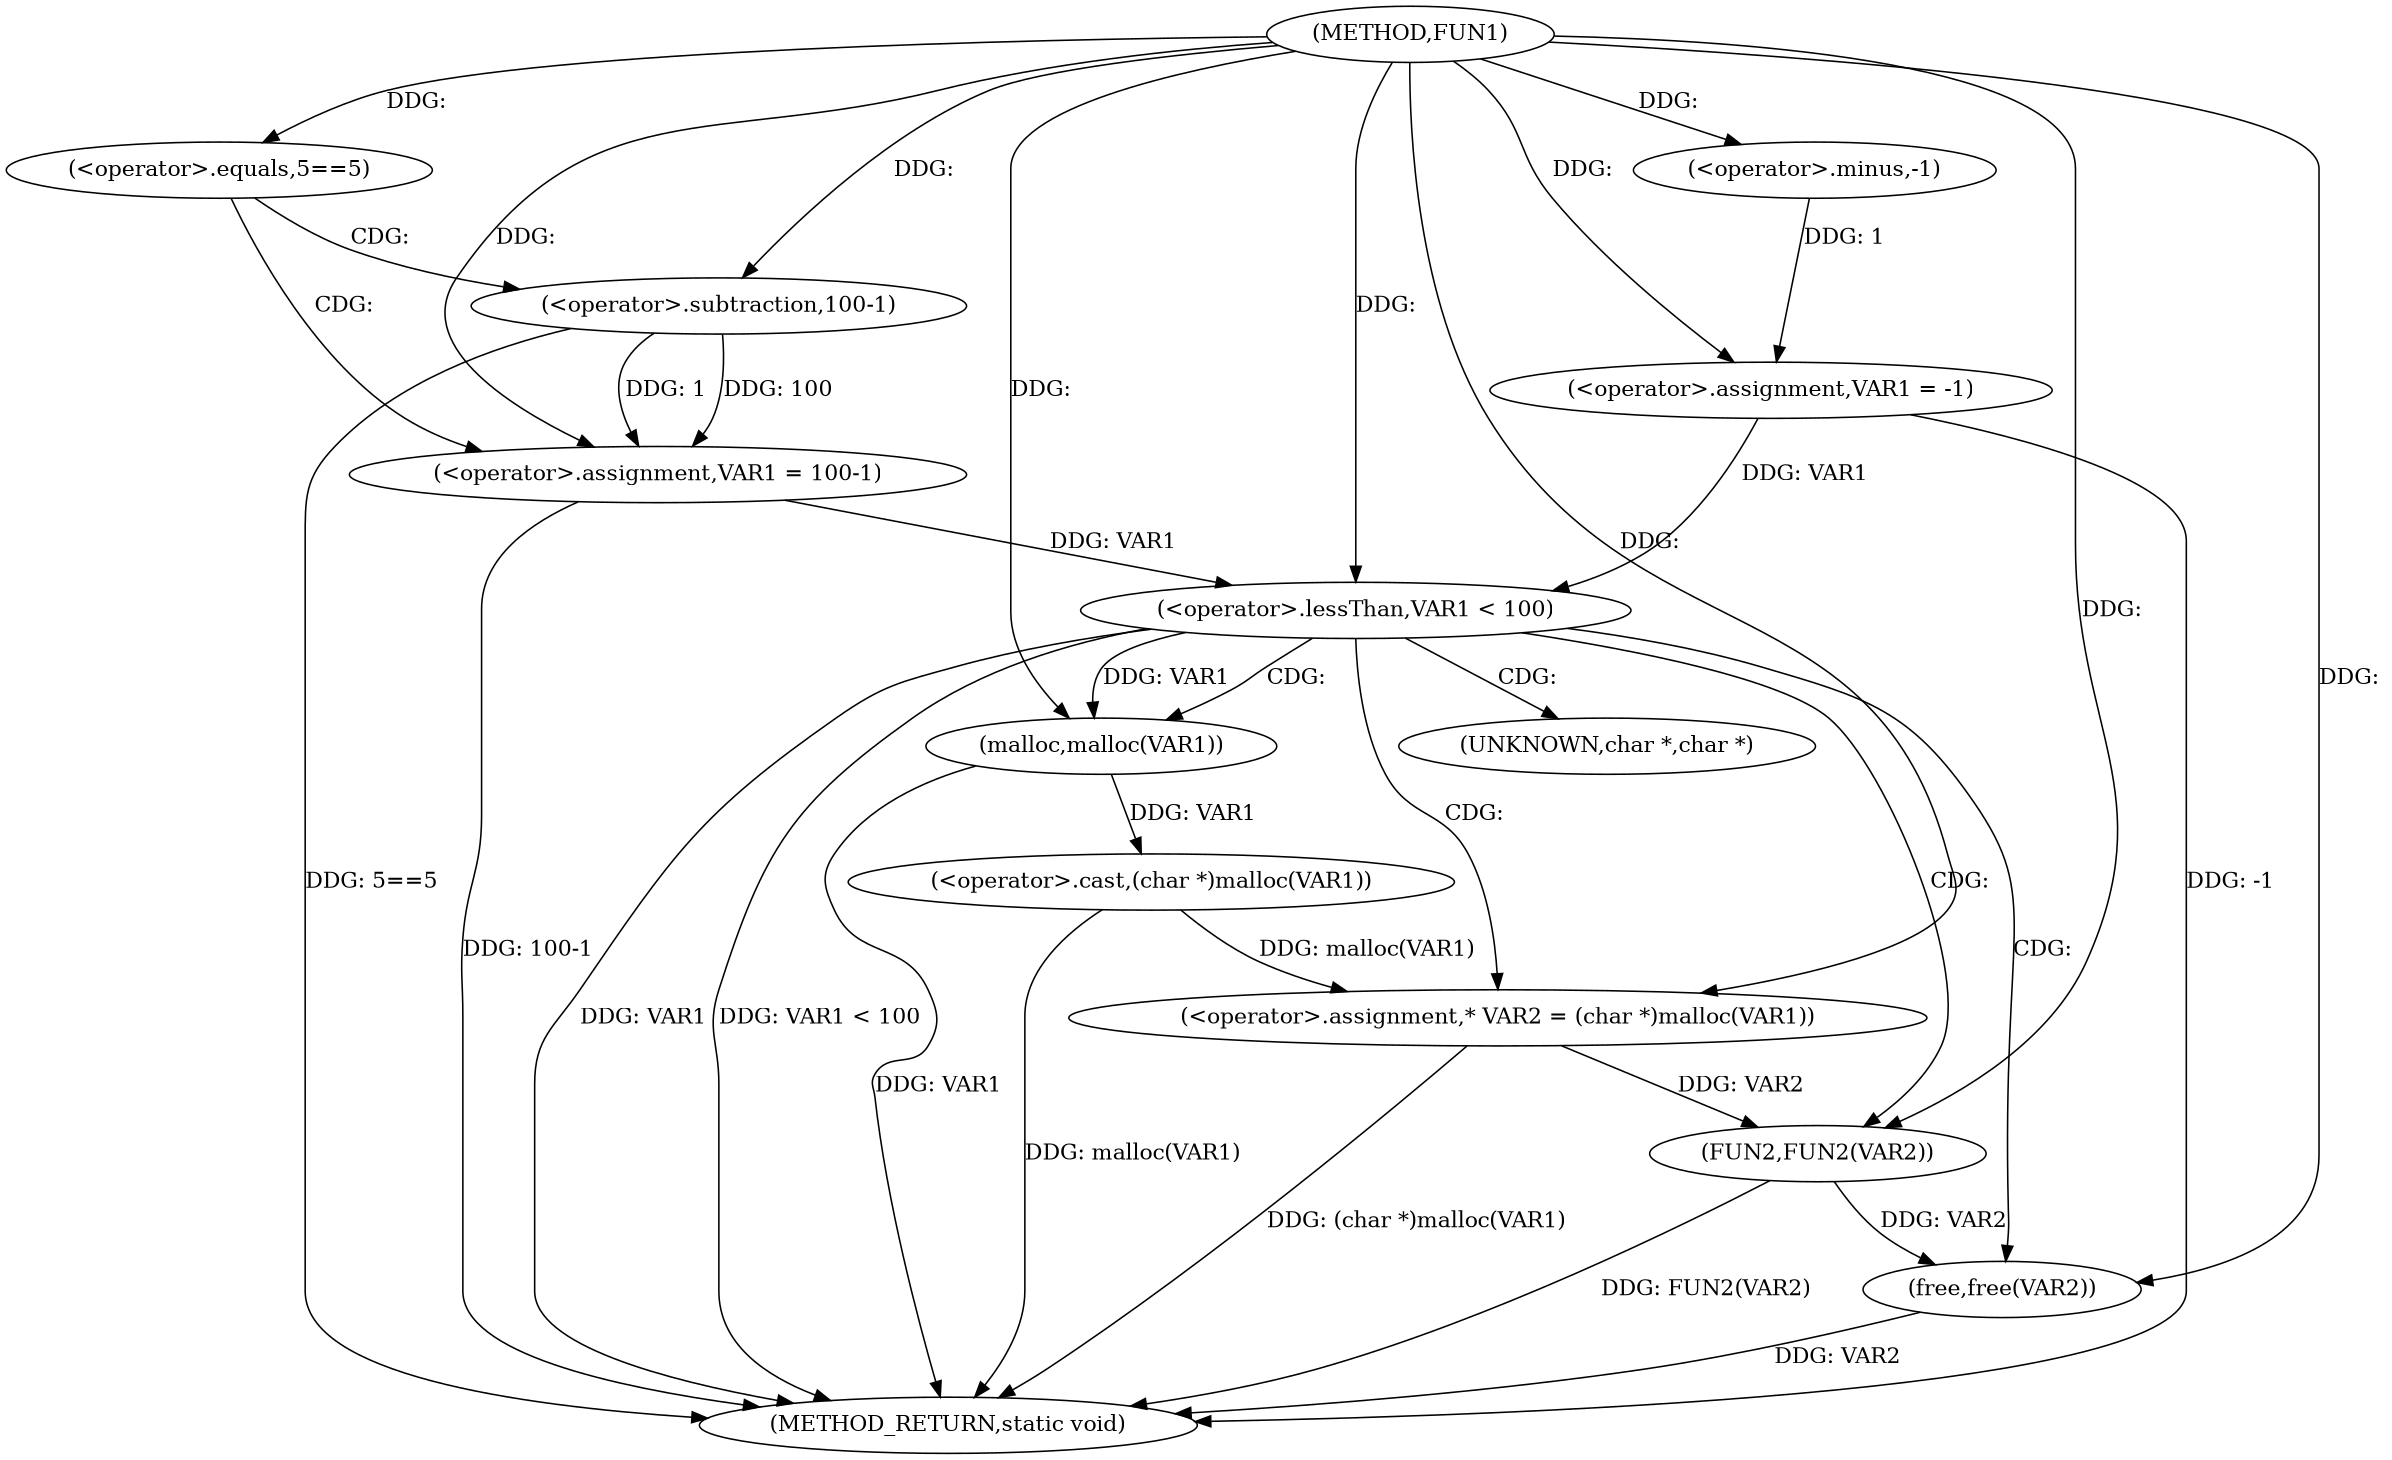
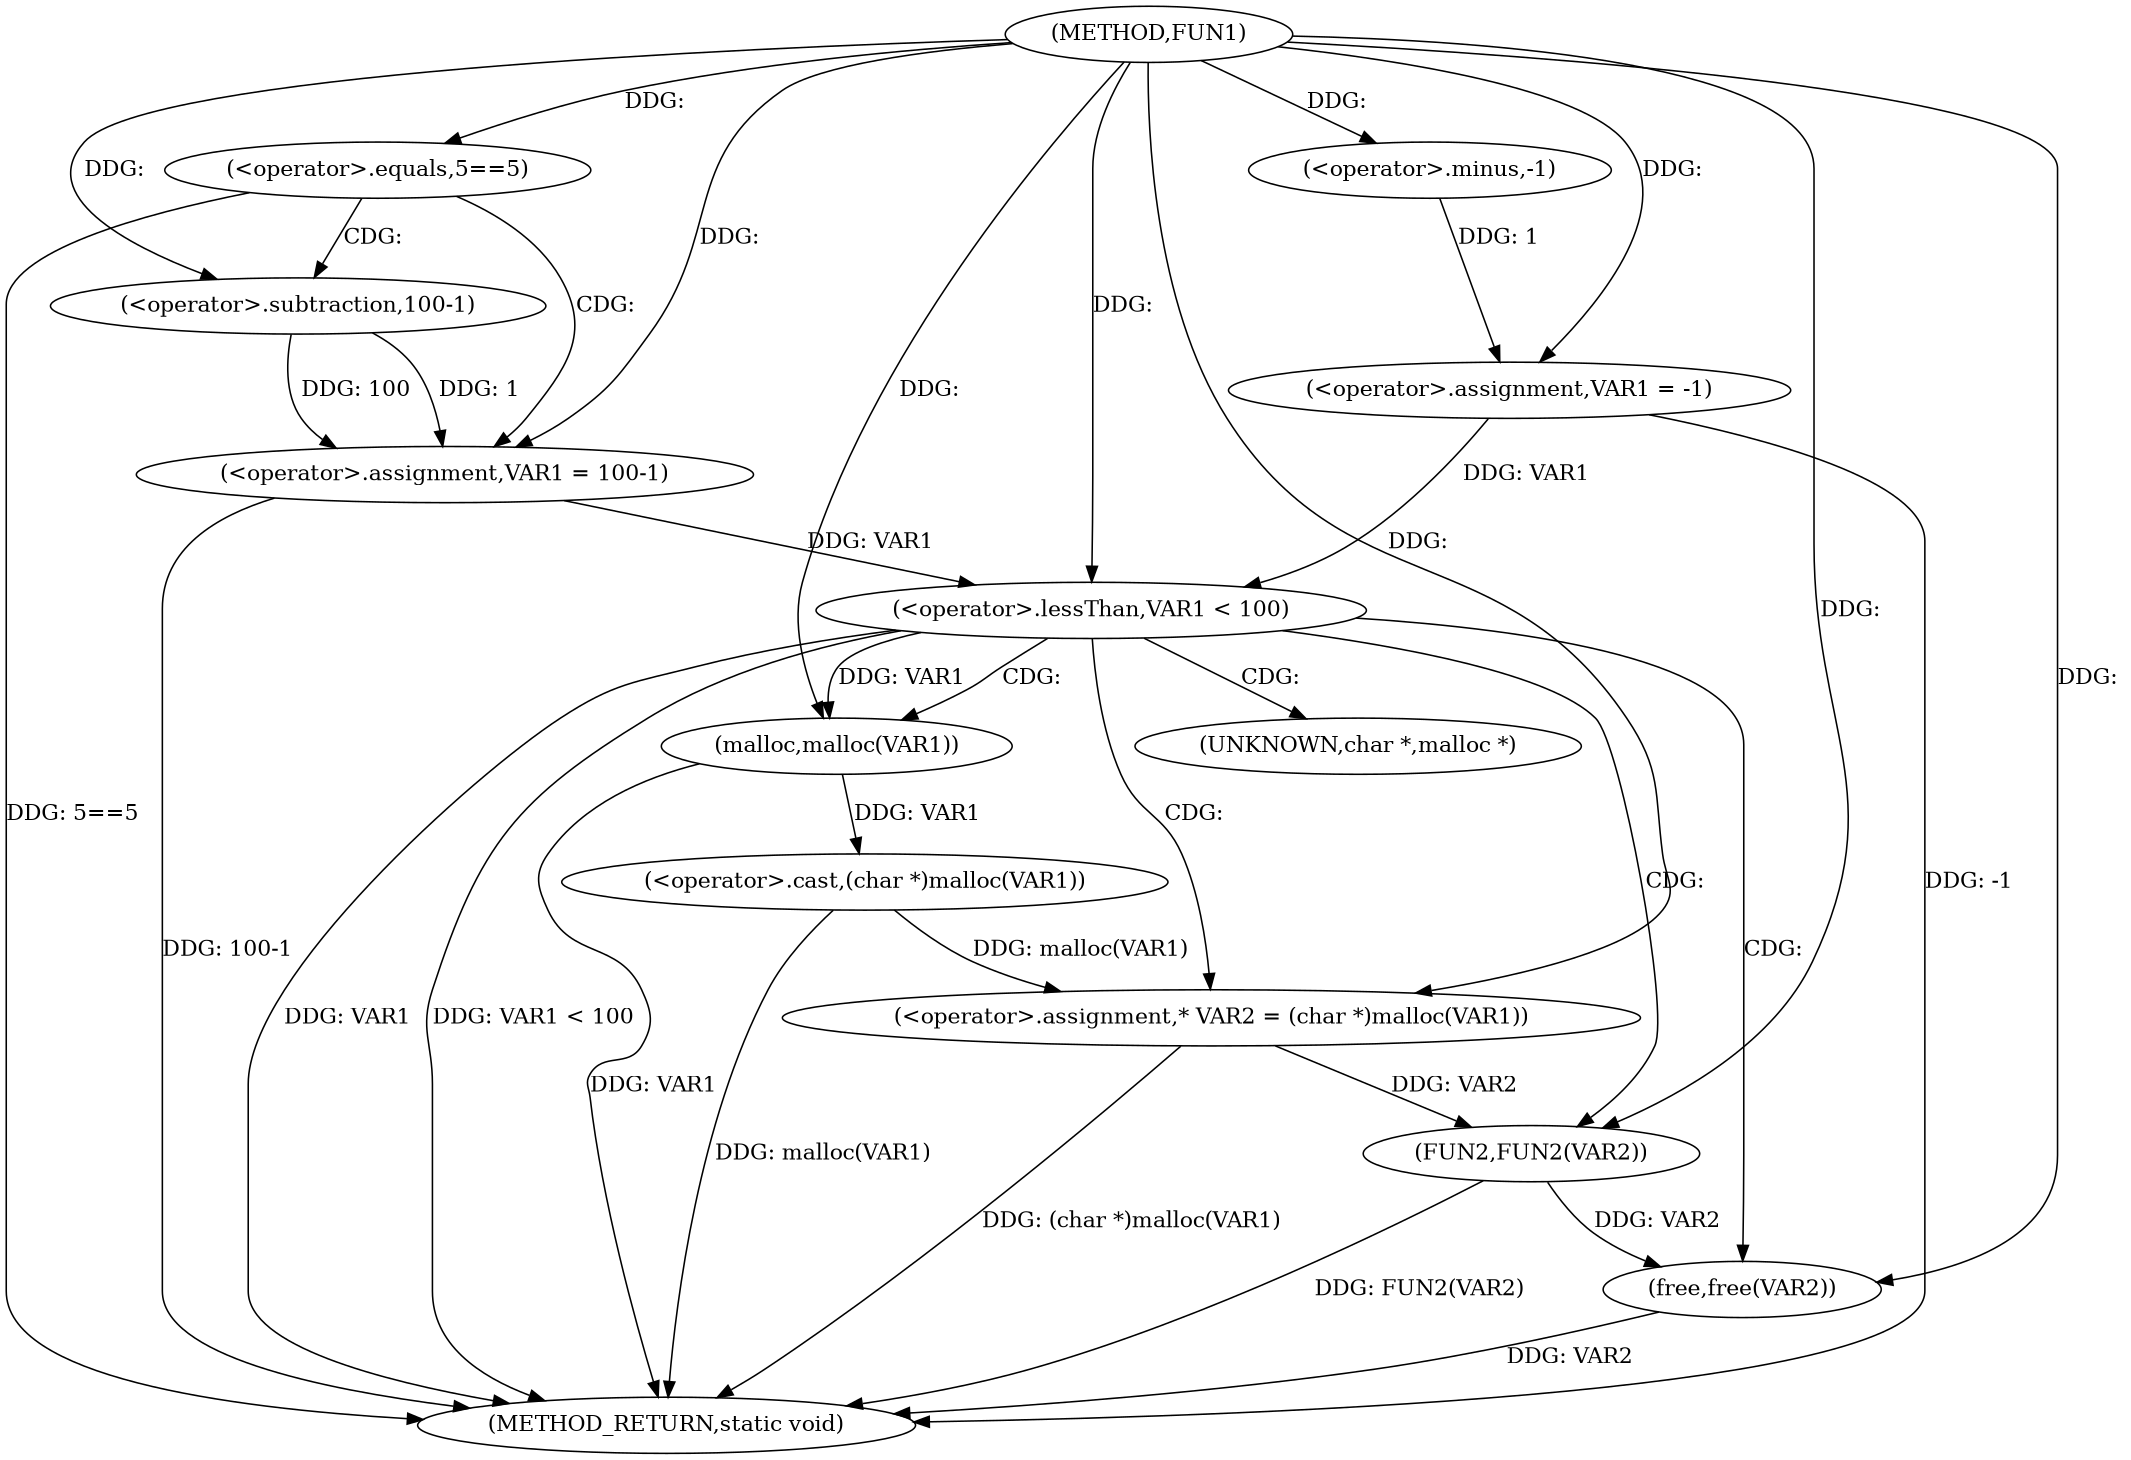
(1607, 746) -> (1358, 746)
(305, 945) -> (6, 879)
